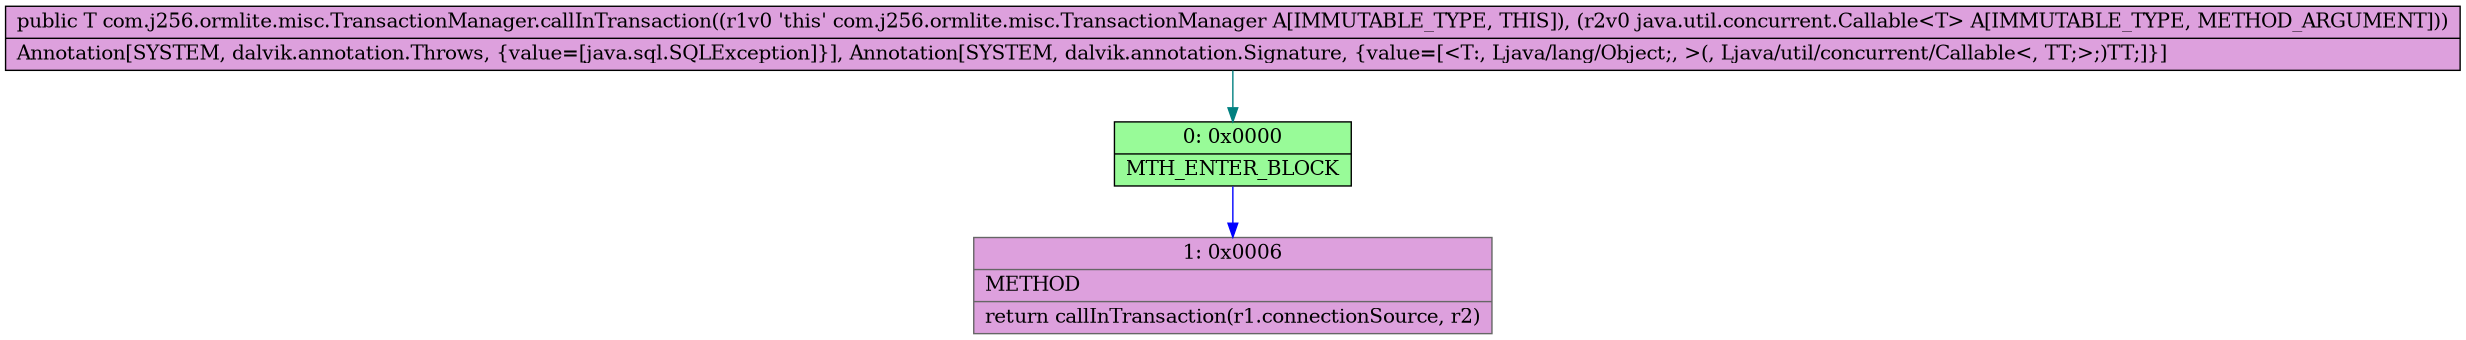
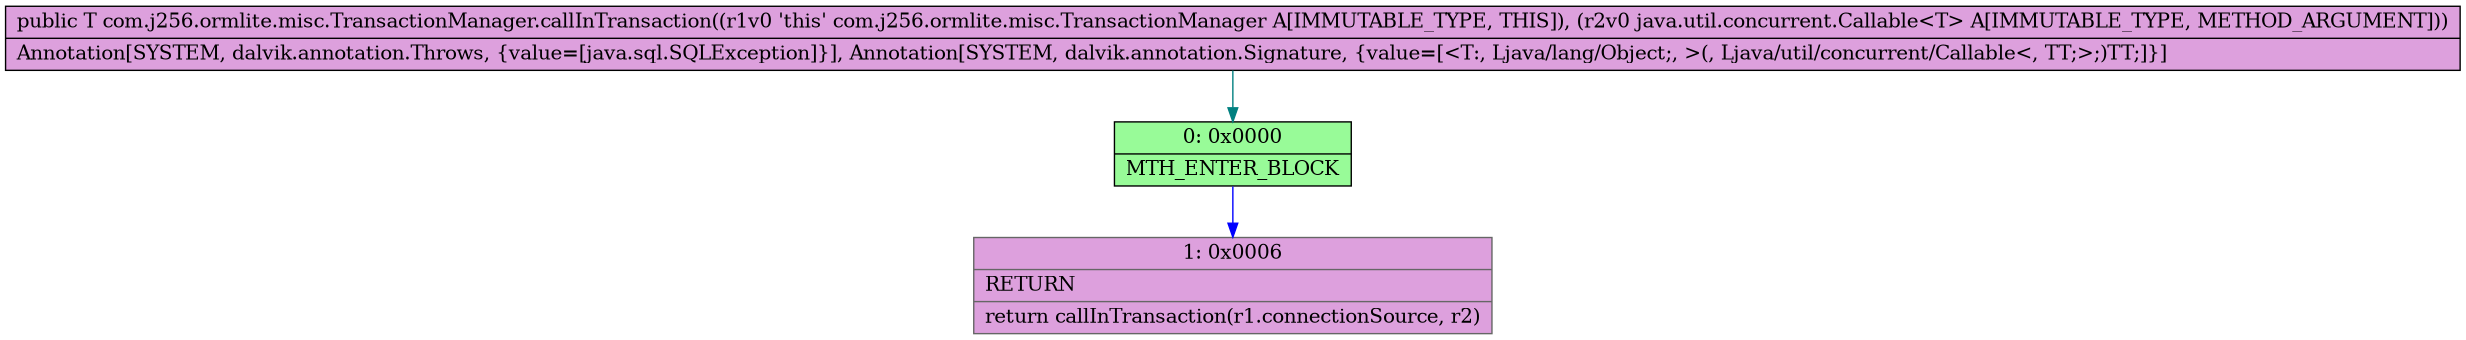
(1033, 285) -> (1030, 285)
